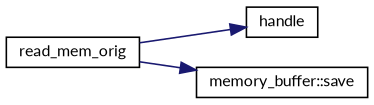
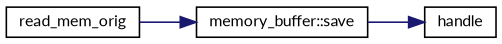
(185, 36) -> (388, 22)
